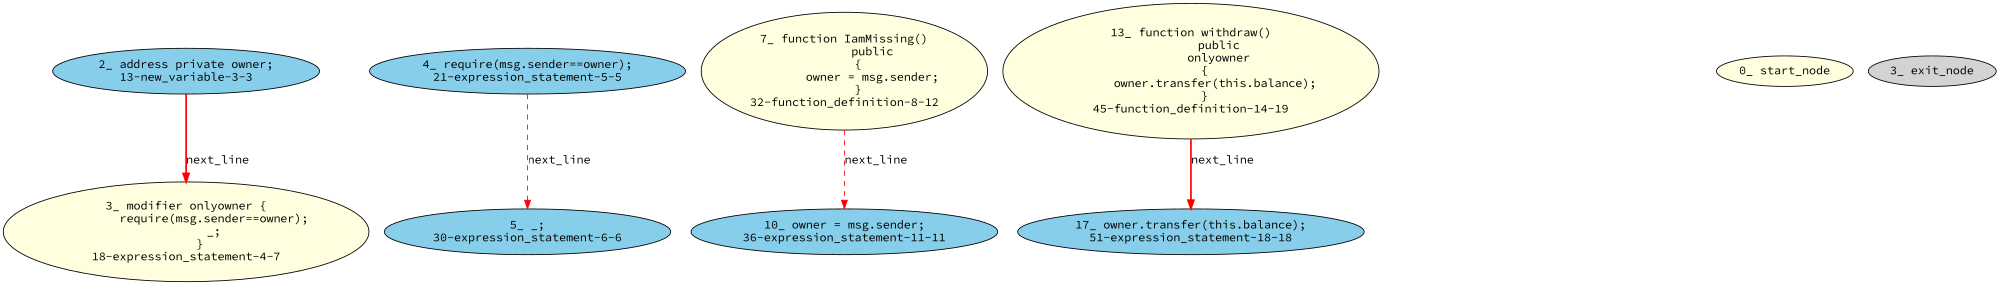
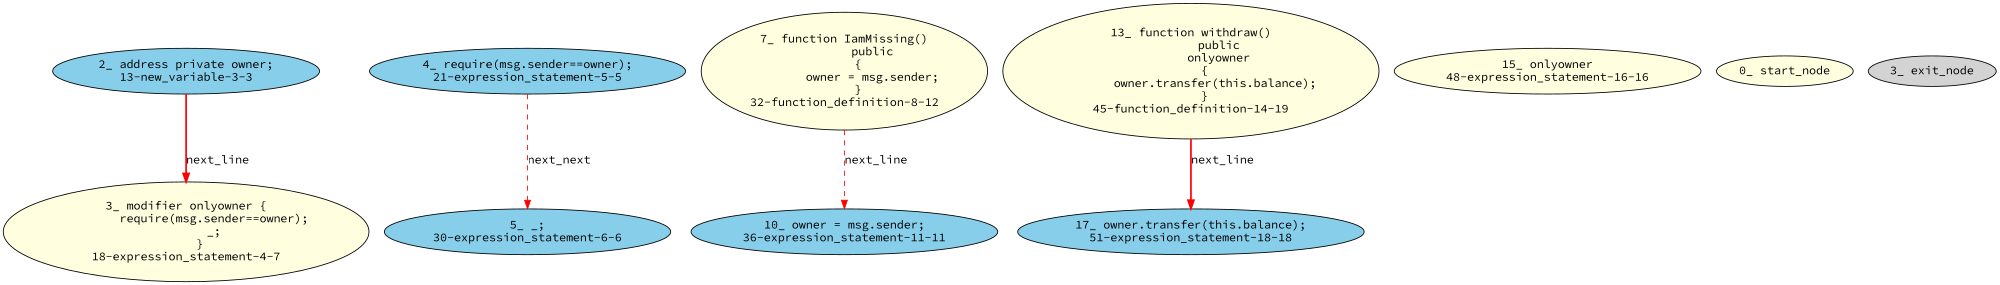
none -> (1548, 71)
(559, 160) -> (559, 160)
